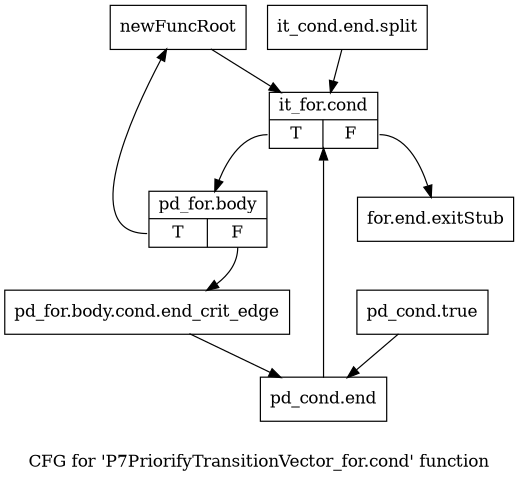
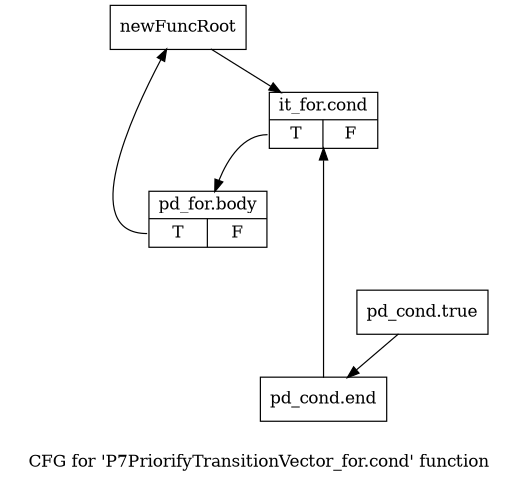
(347, 27) -> none
(436, 219) -> none
(147, 312) -> none
